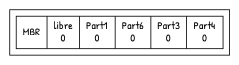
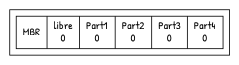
(133, 26) -> (133, 26)
